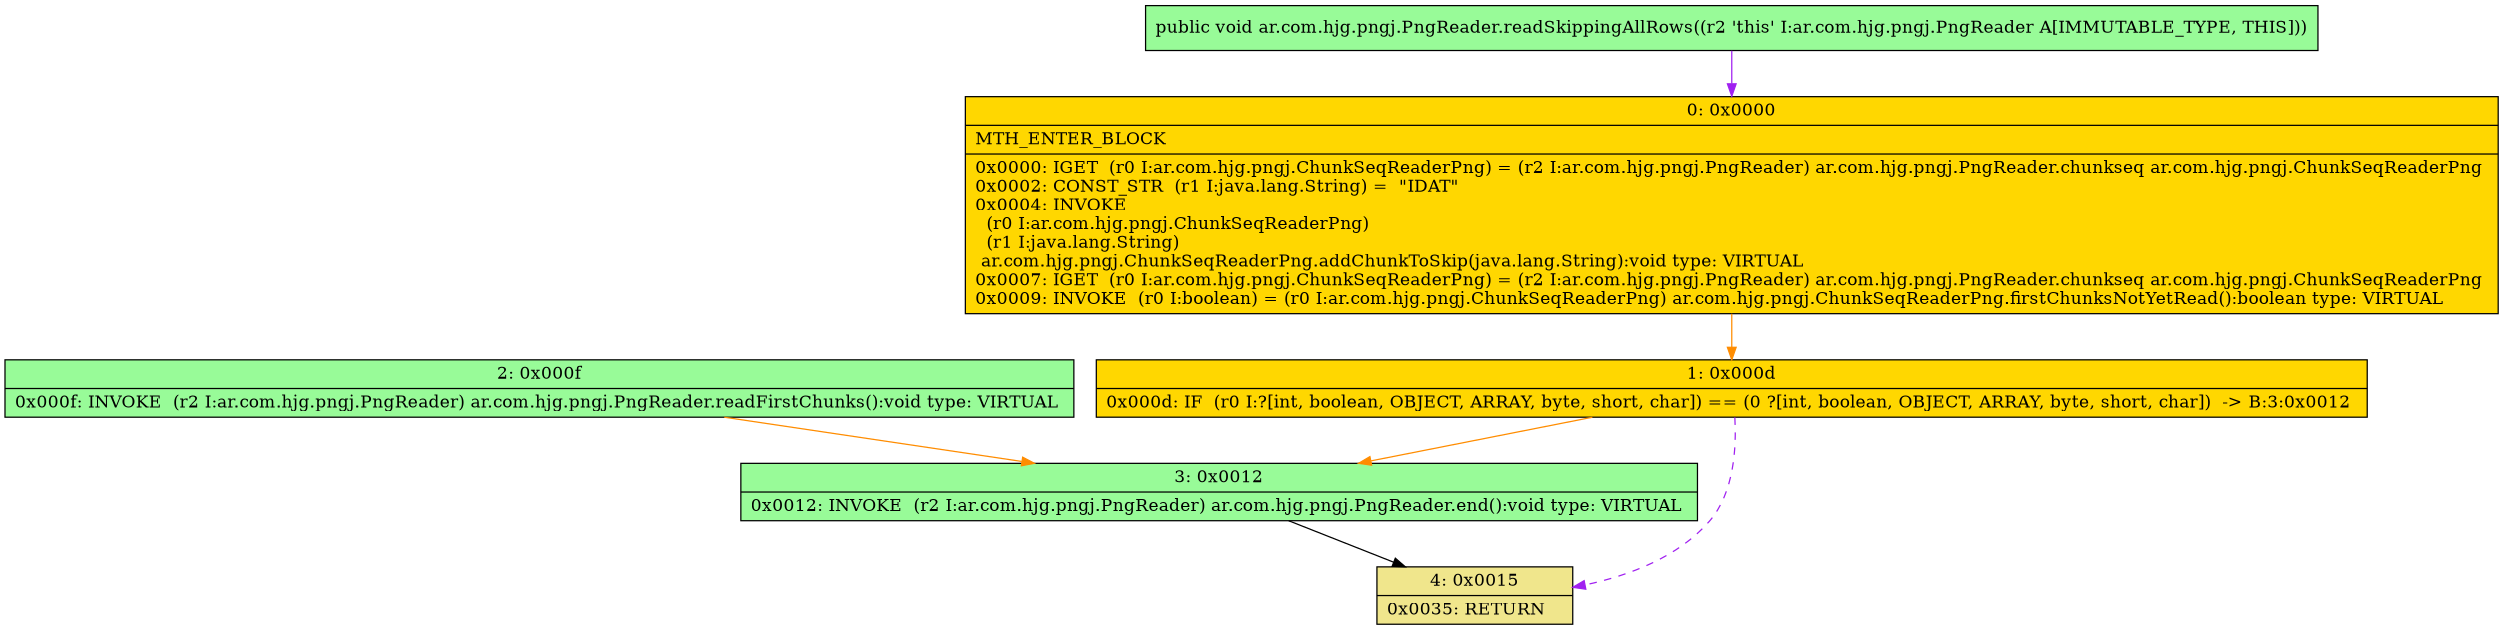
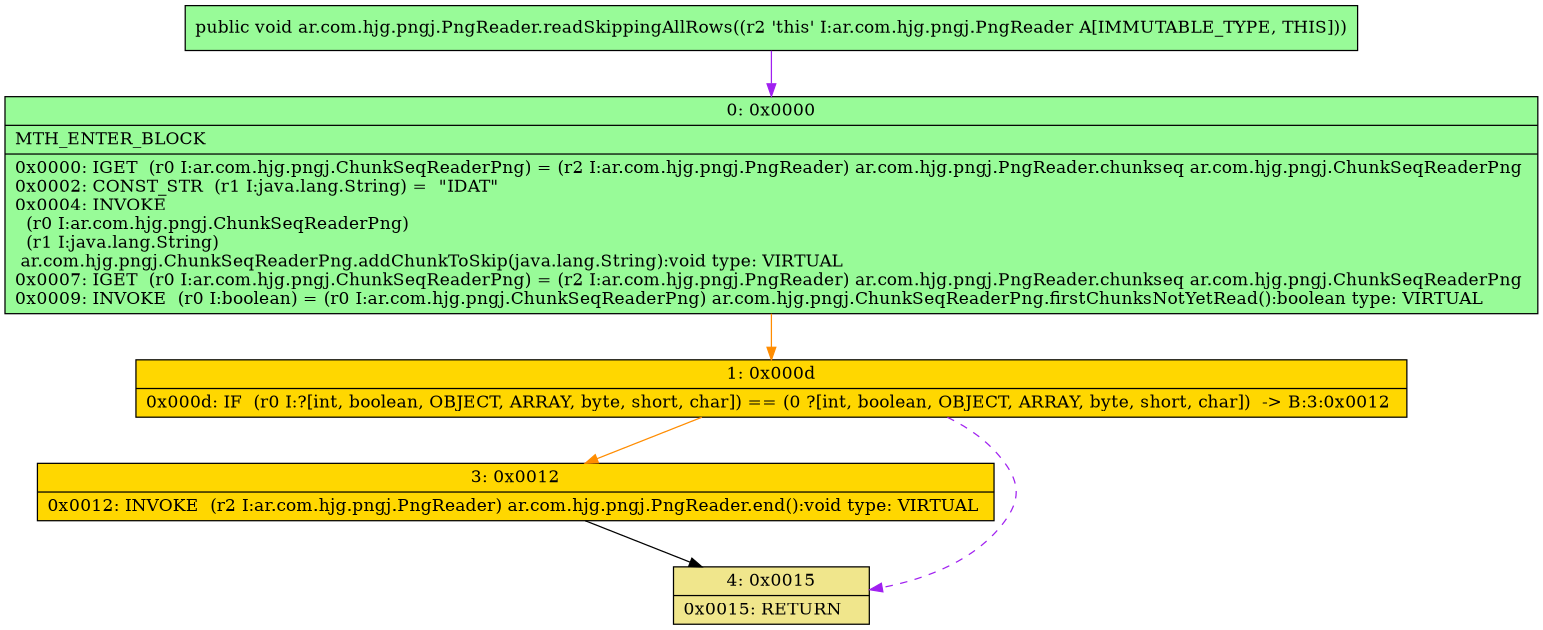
(1732, 205) -> (771, 205)
(539, 389) -> none
(1219, 492) -> (516, 492)
(1475, 609) -> (771, 609)
